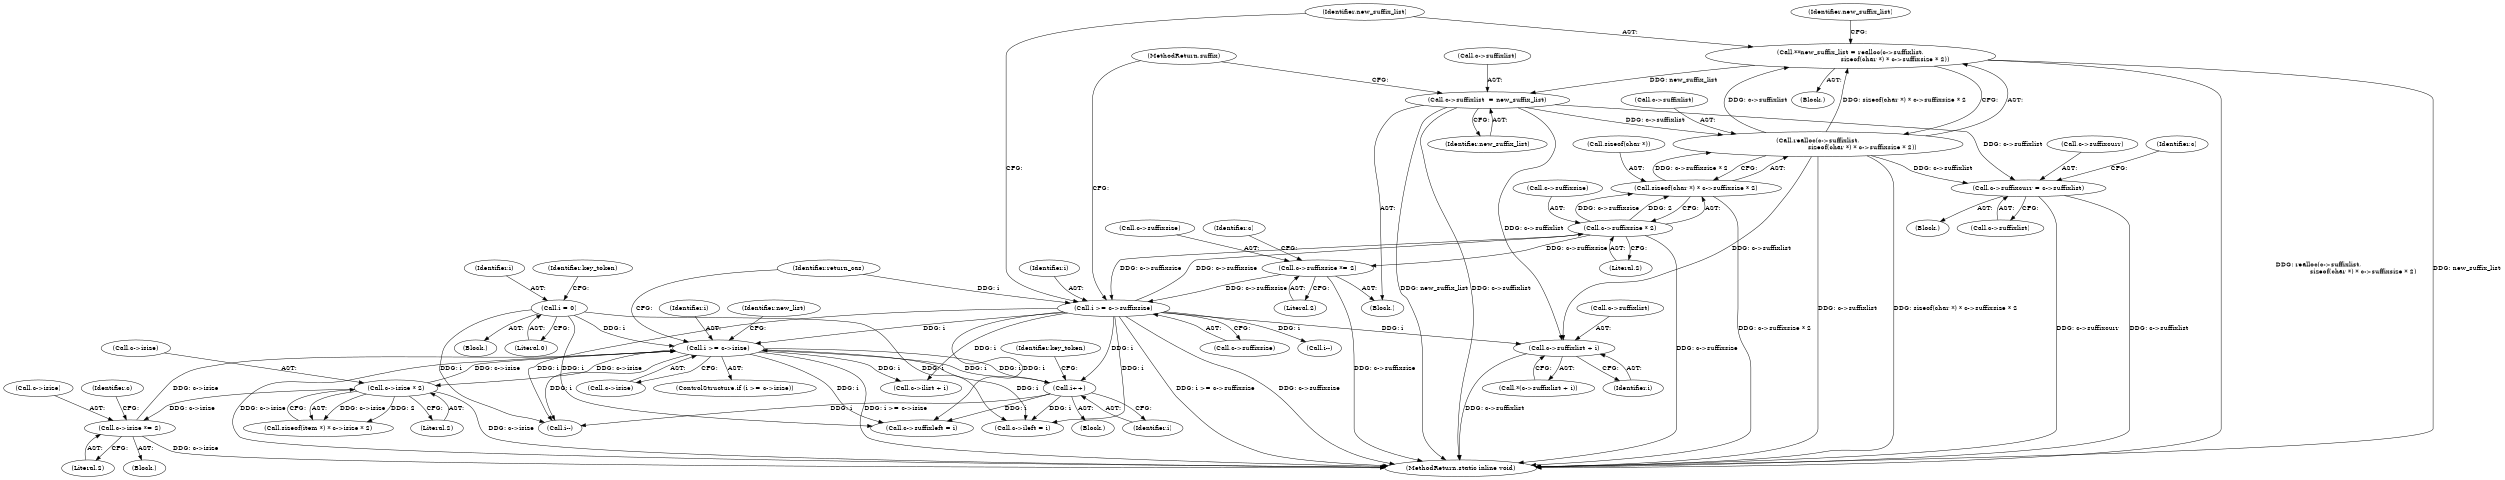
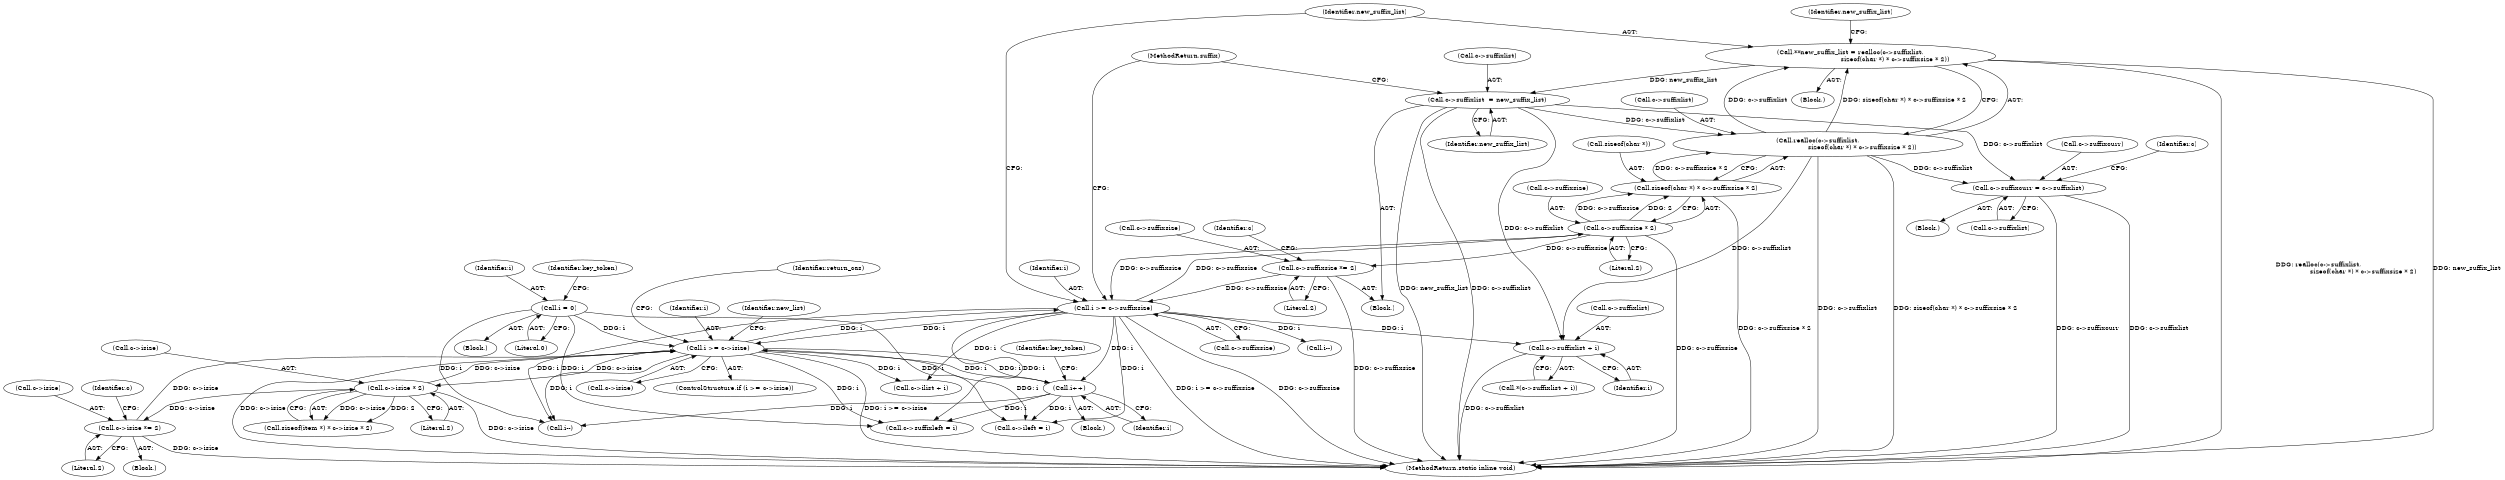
(964, 290) -> (899, 319)
